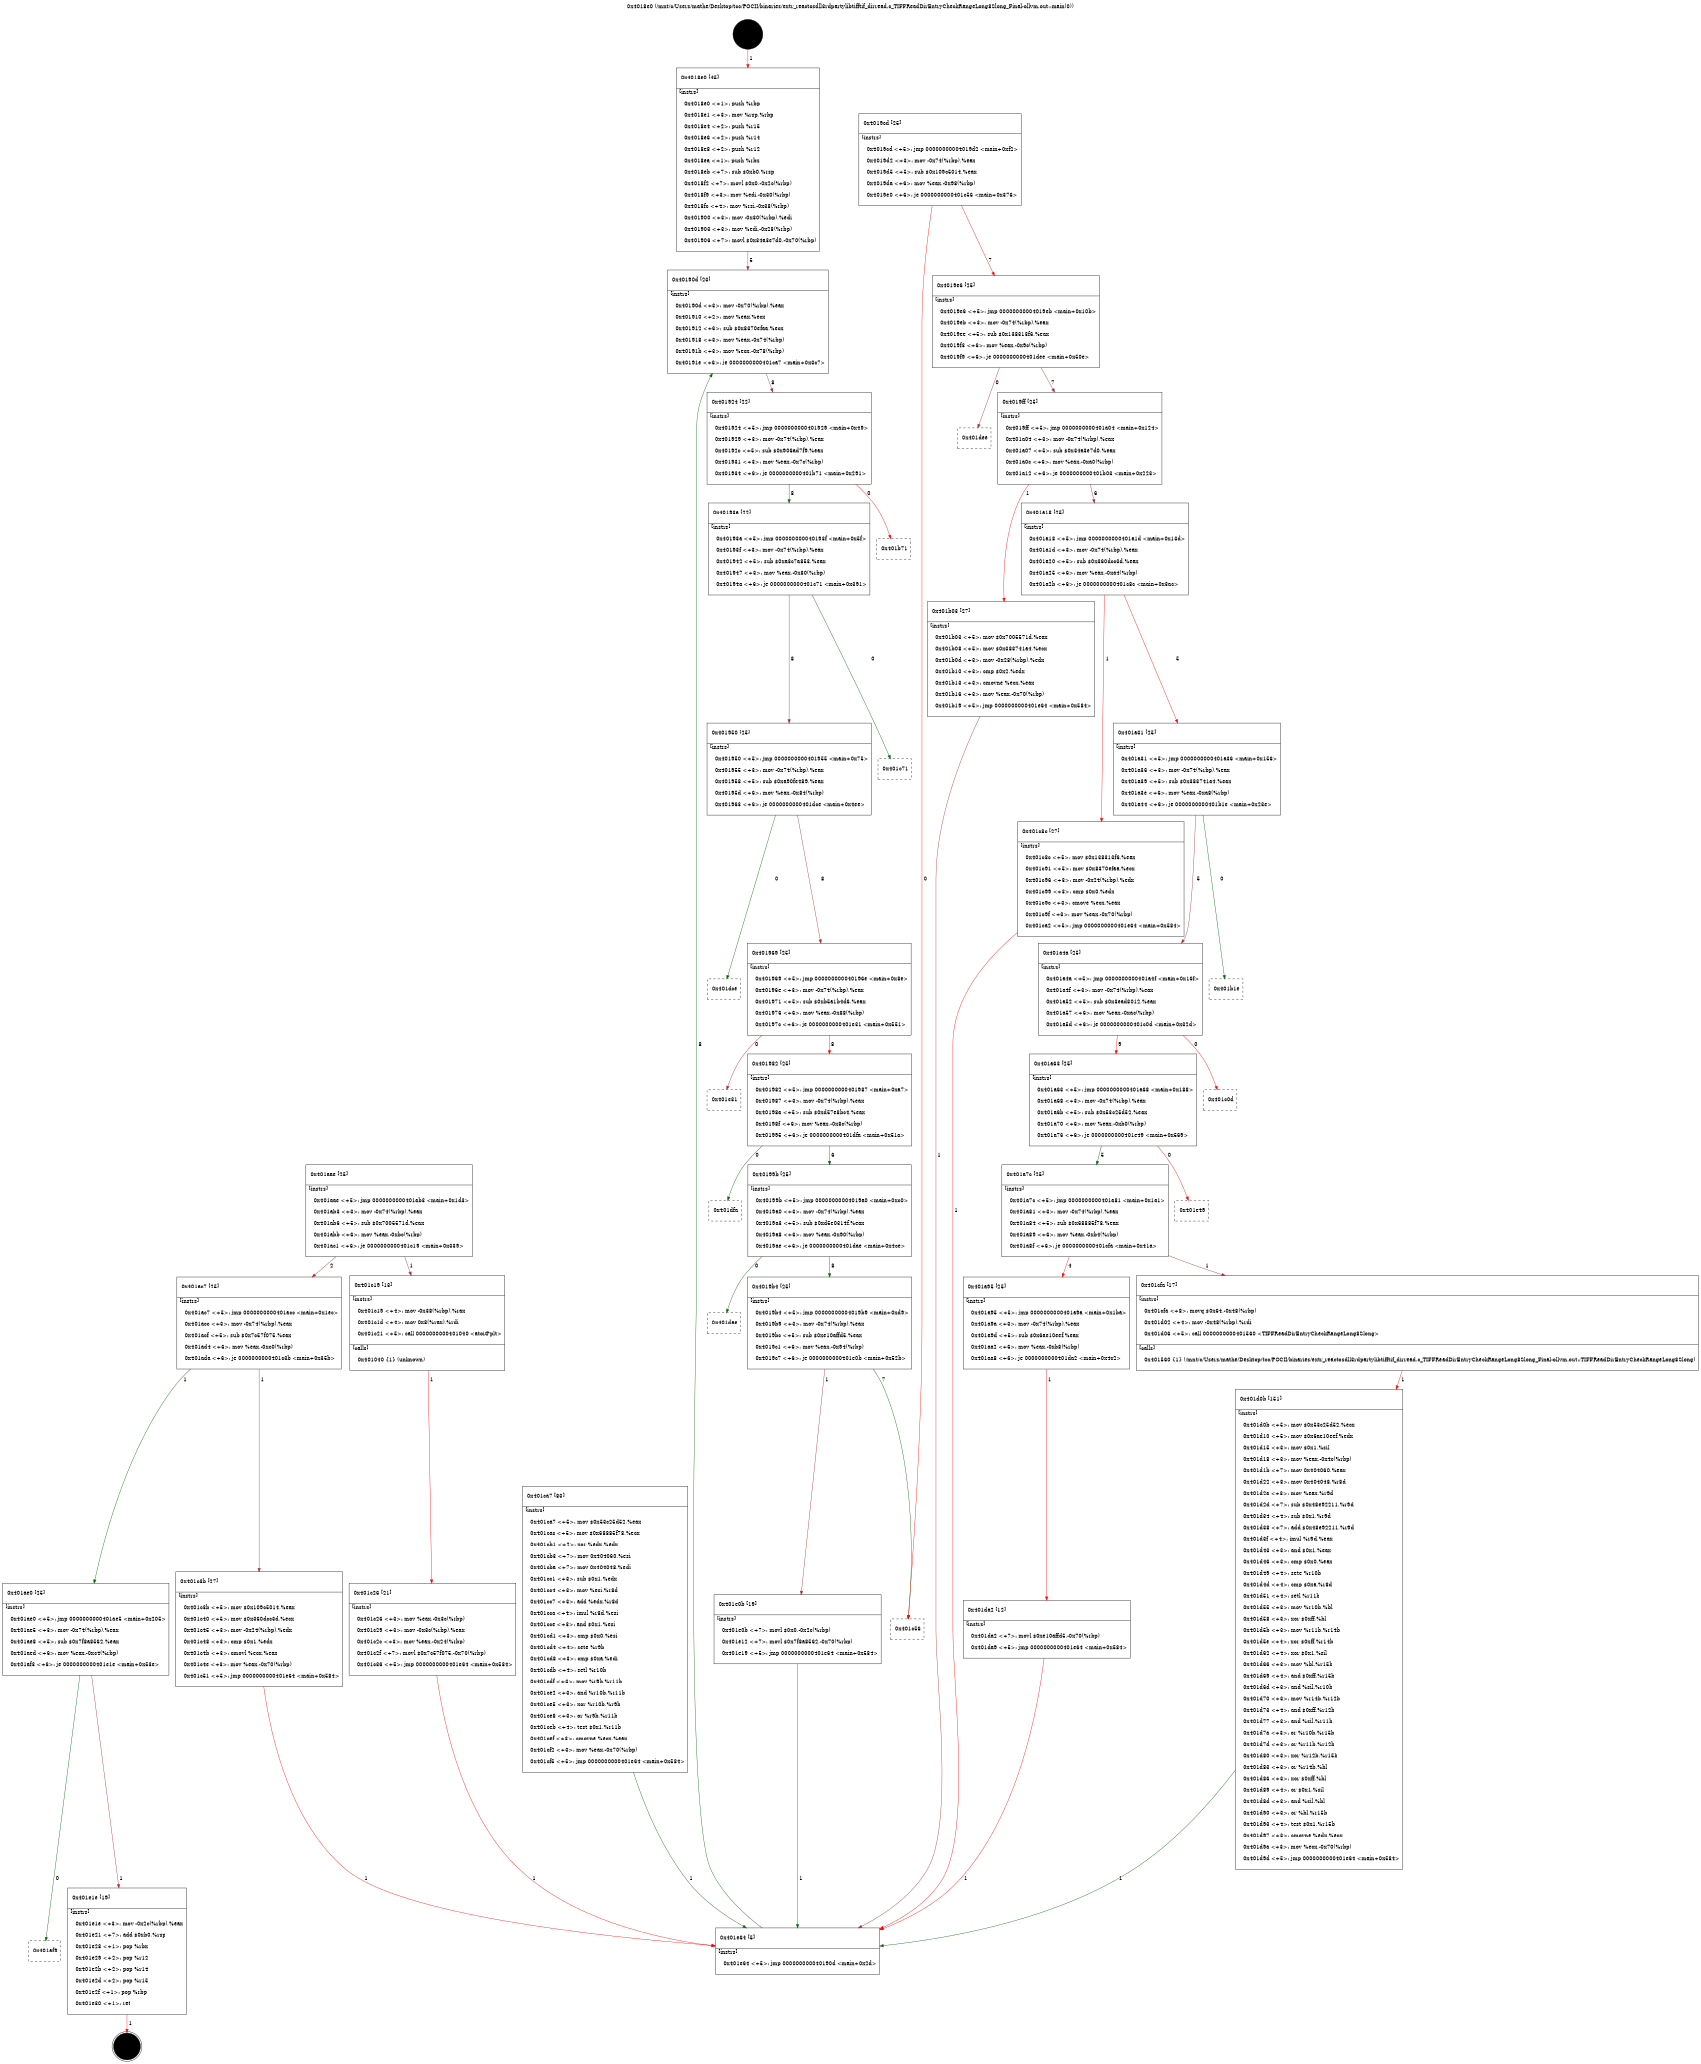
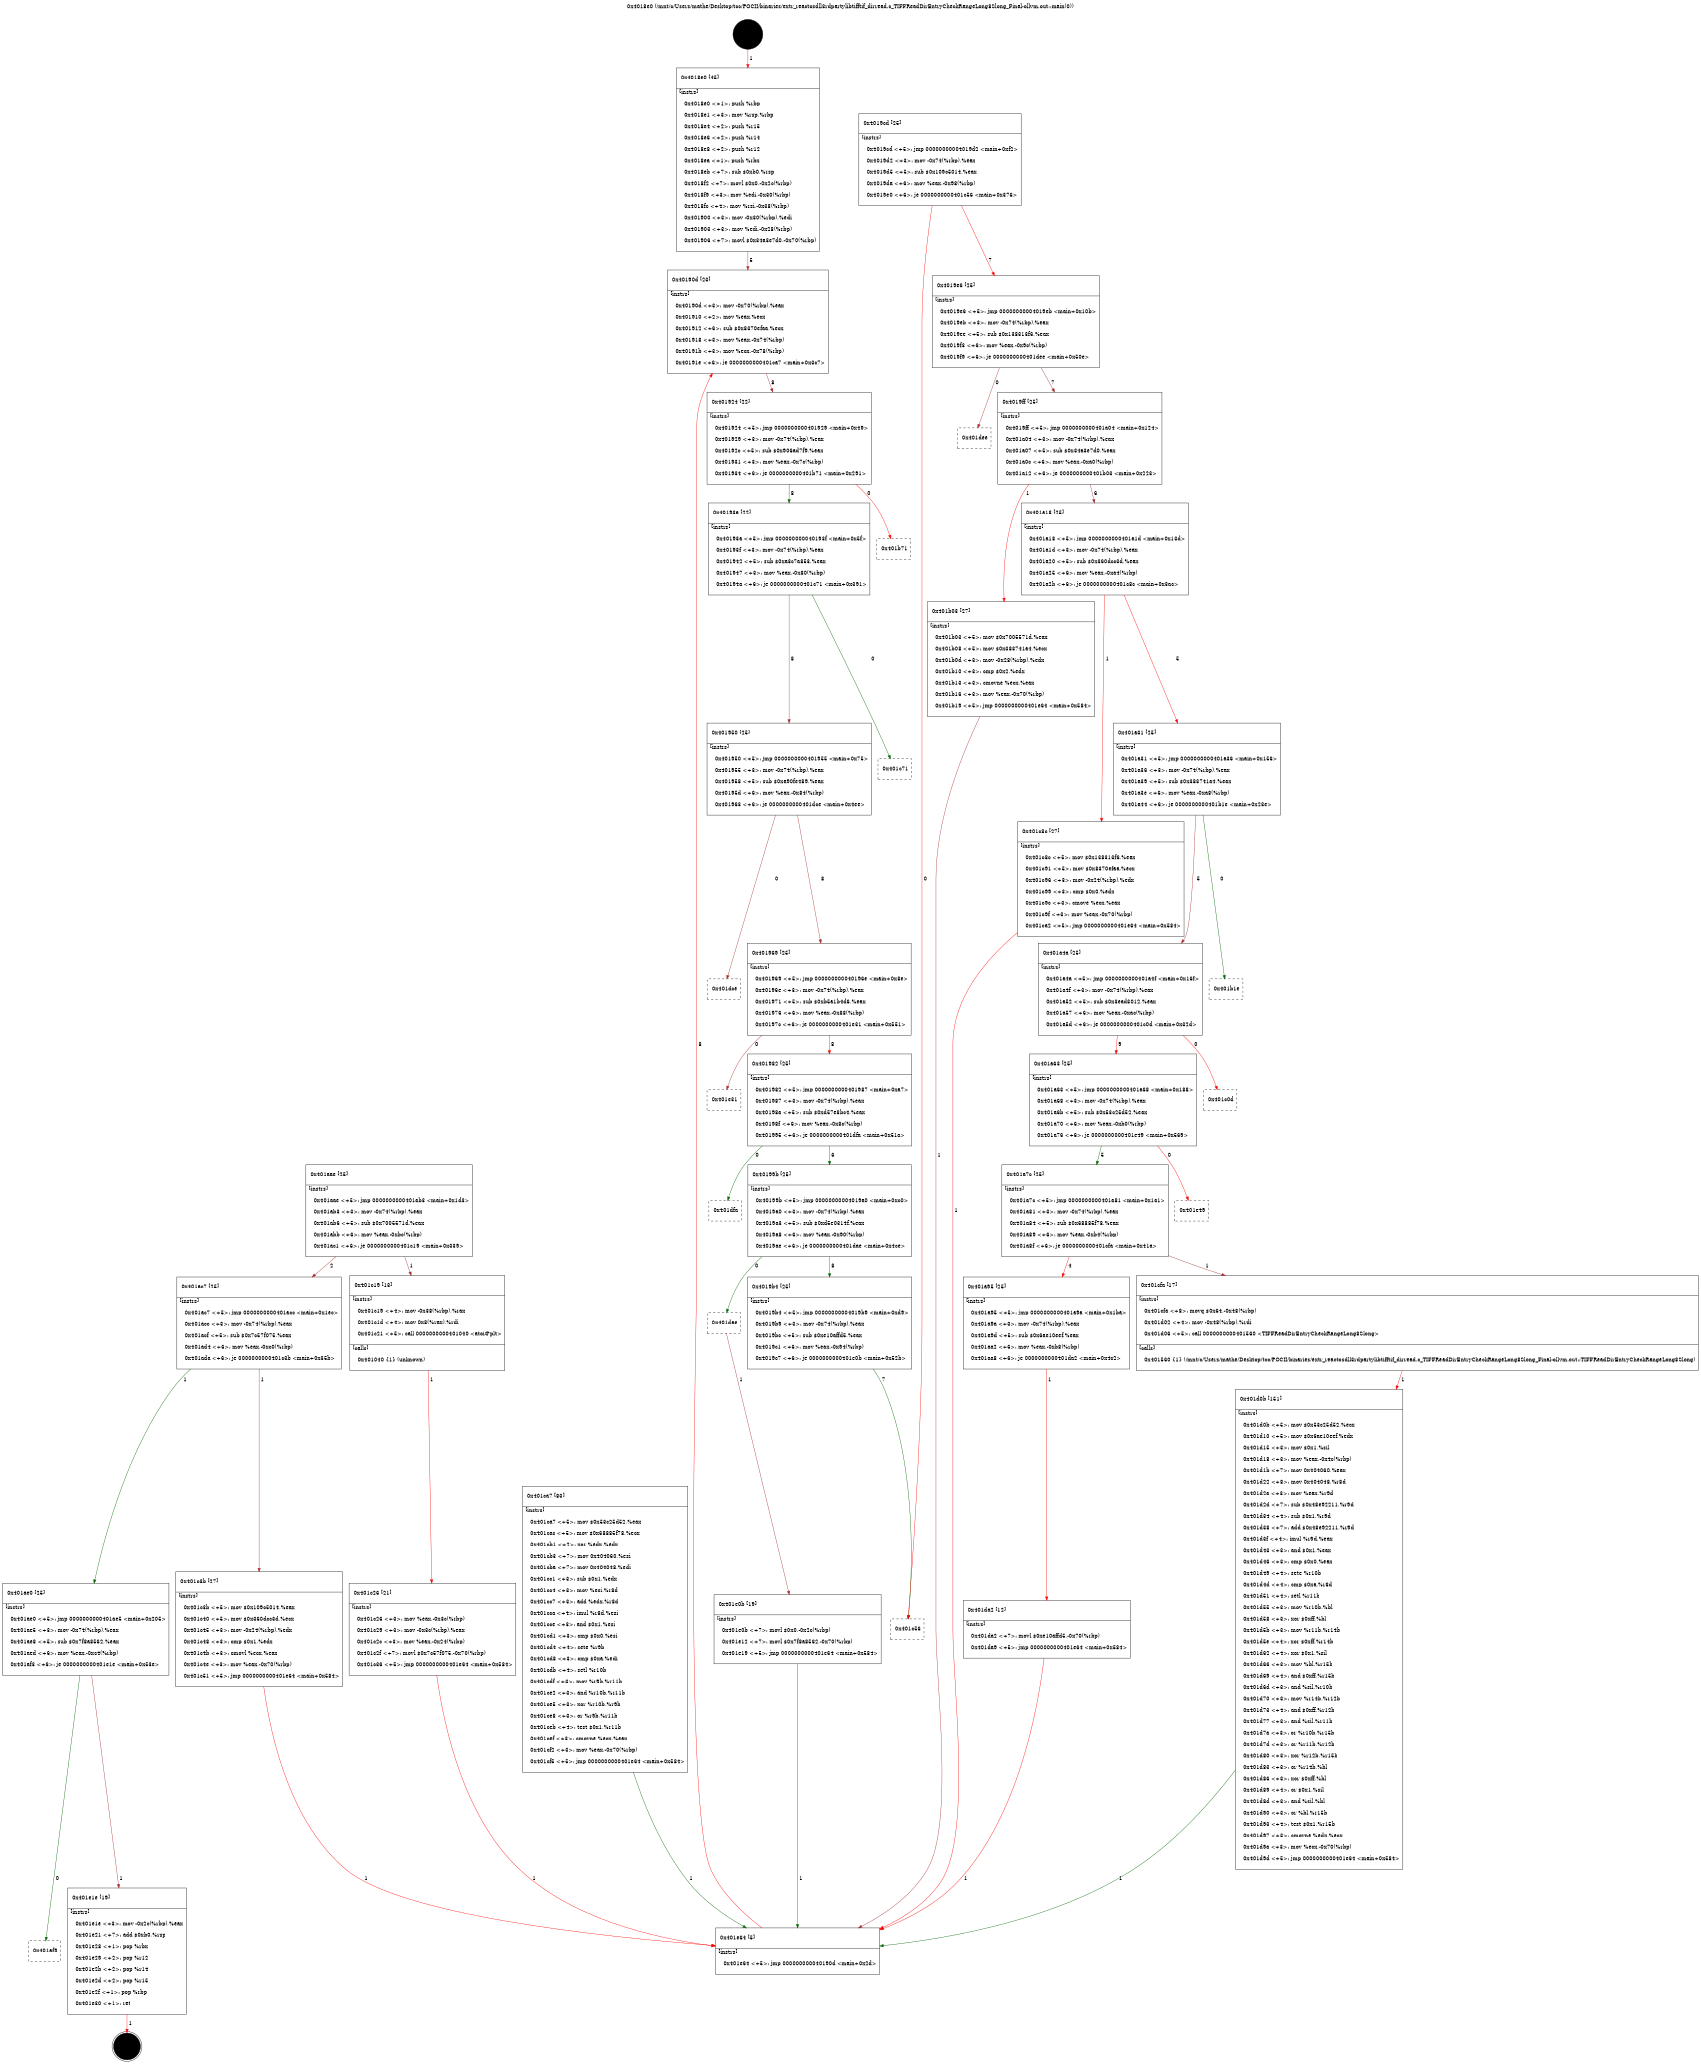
(752, 895) -> (752, 895)
(697, 1162) -> (697, 1162)
(813, 1480) -> (757, 1462)
